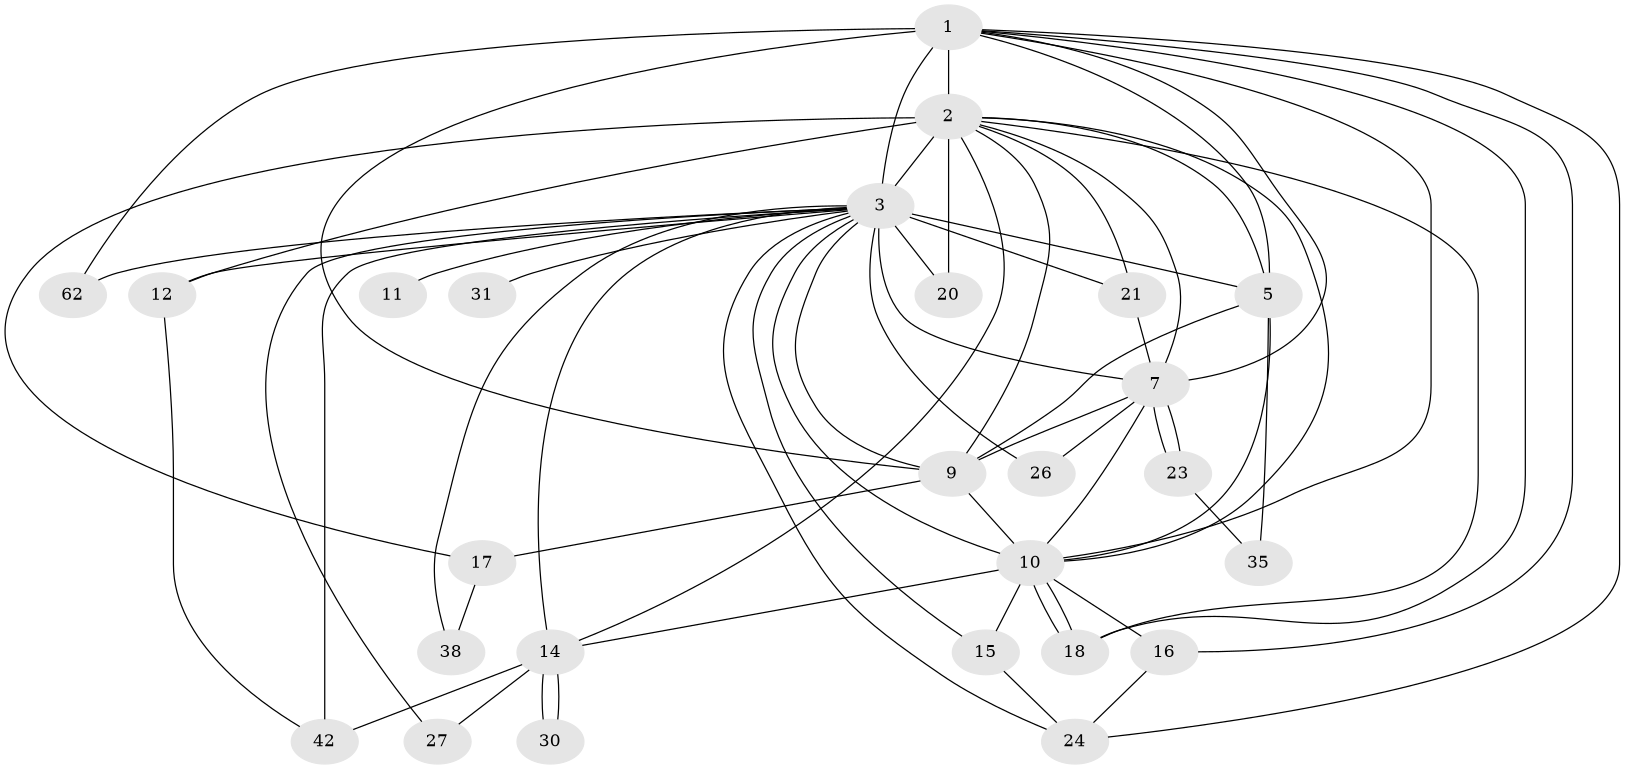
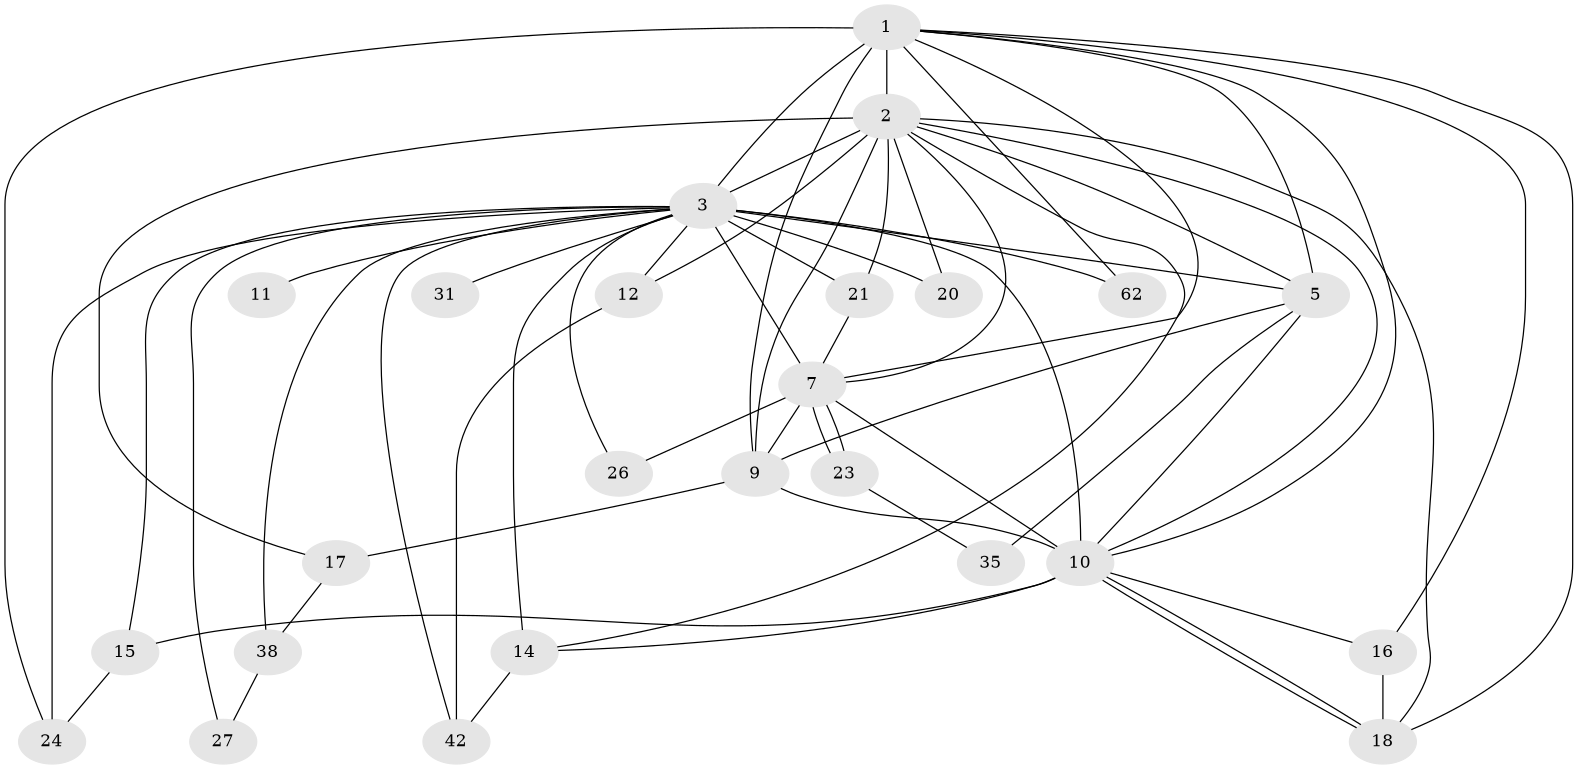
(799, 368) -> none
(494, 697) -> (246, 697)
(1120, 697) -> (1383, 697)
(550, 742) -> none
